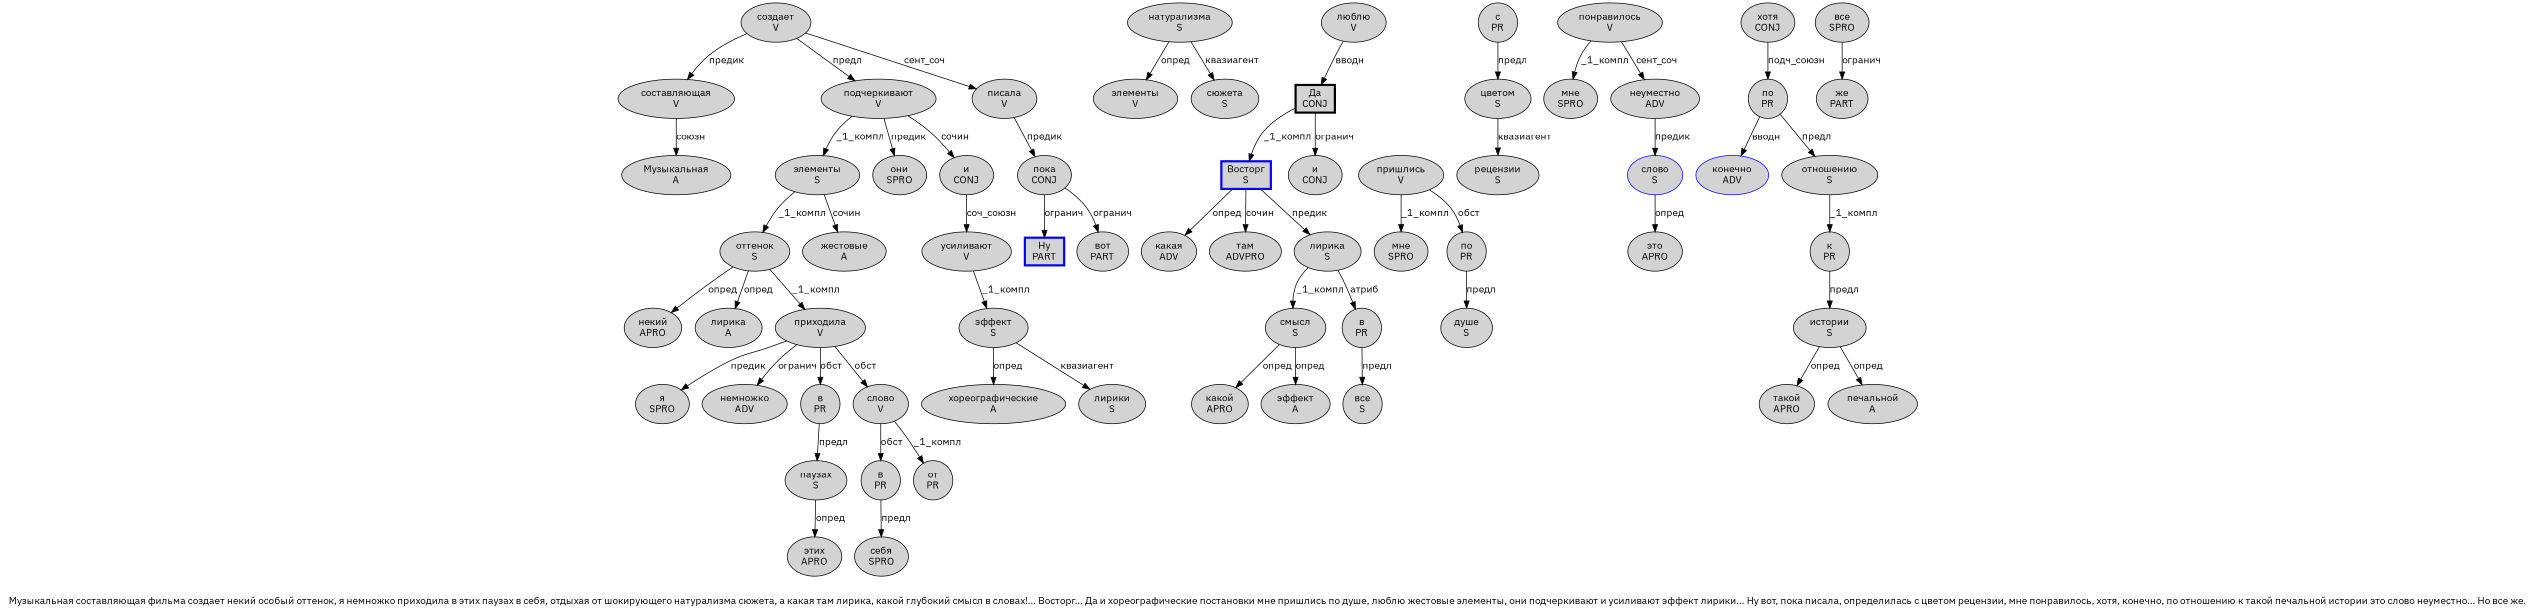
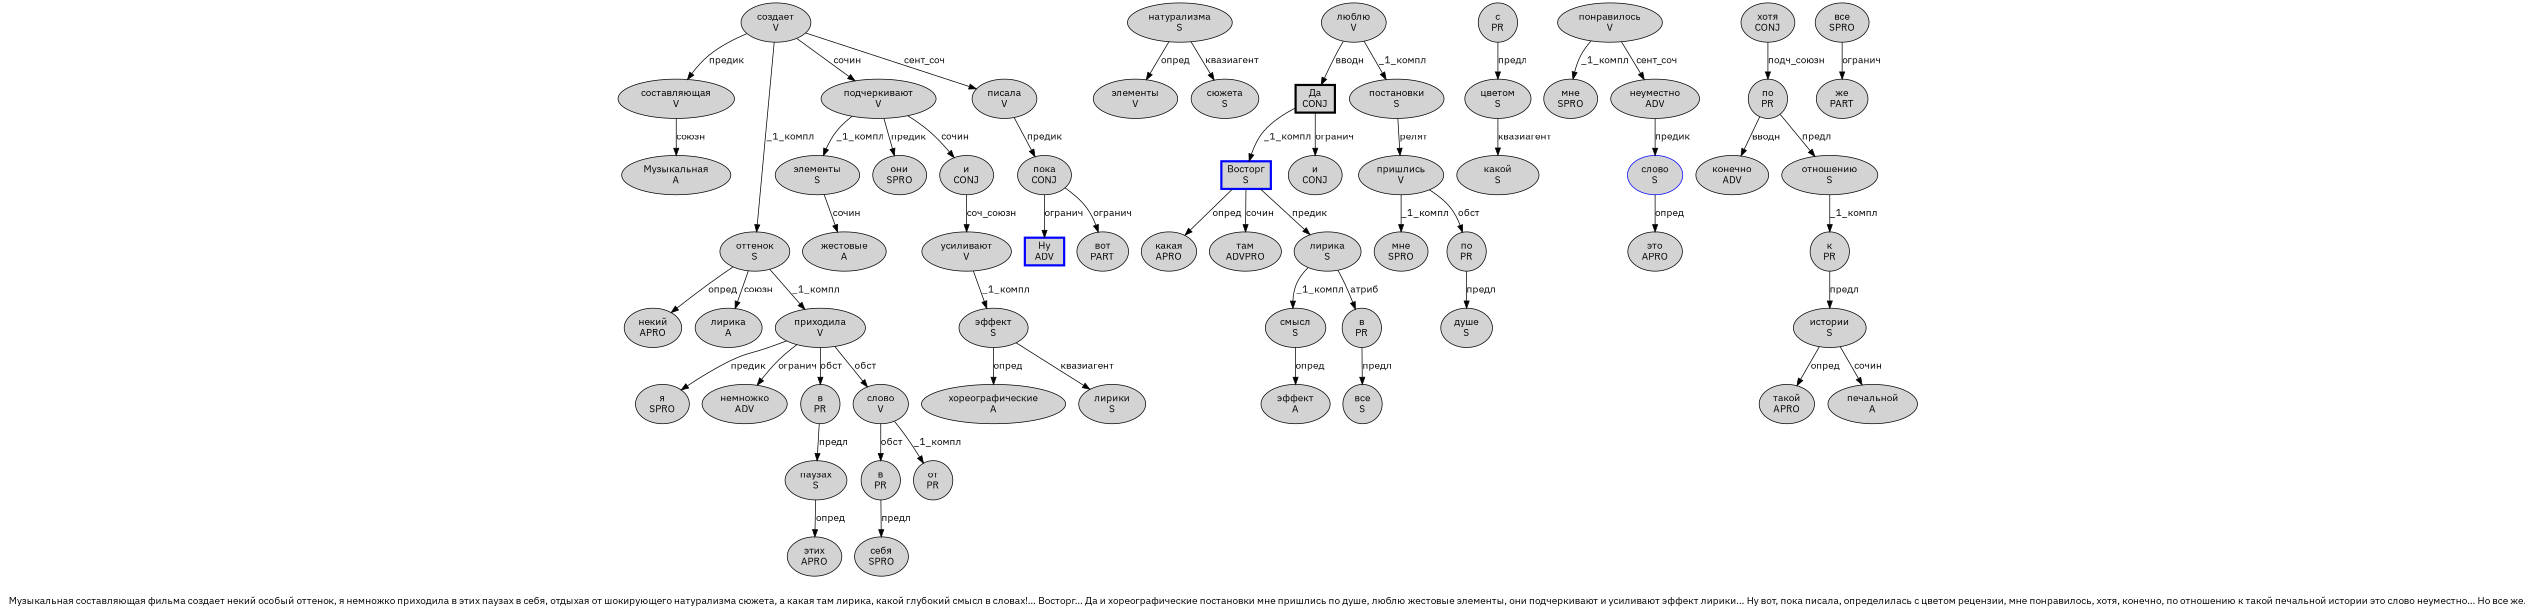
(848, 61) -> (848, 61)
none -> (1397, 99)
(1498, 175) -> (1498, 175)
(1732, 175) -> (1732, 175)
(779, 207) -> (766, 133)
(1045, 252) -> (1045, 252)
(1169, 252) -> (1169, 252)
(758, 290) -> (758, 290)
(1868, 366) -> (1868, 366)
(1220, 404) -> none
